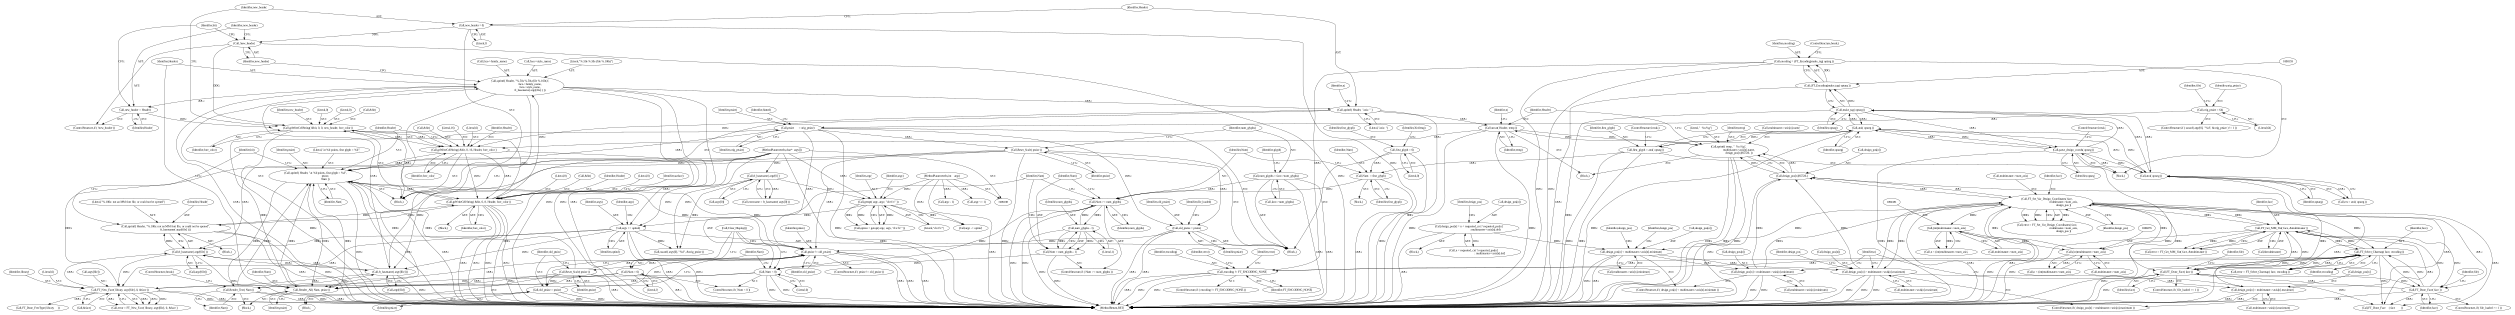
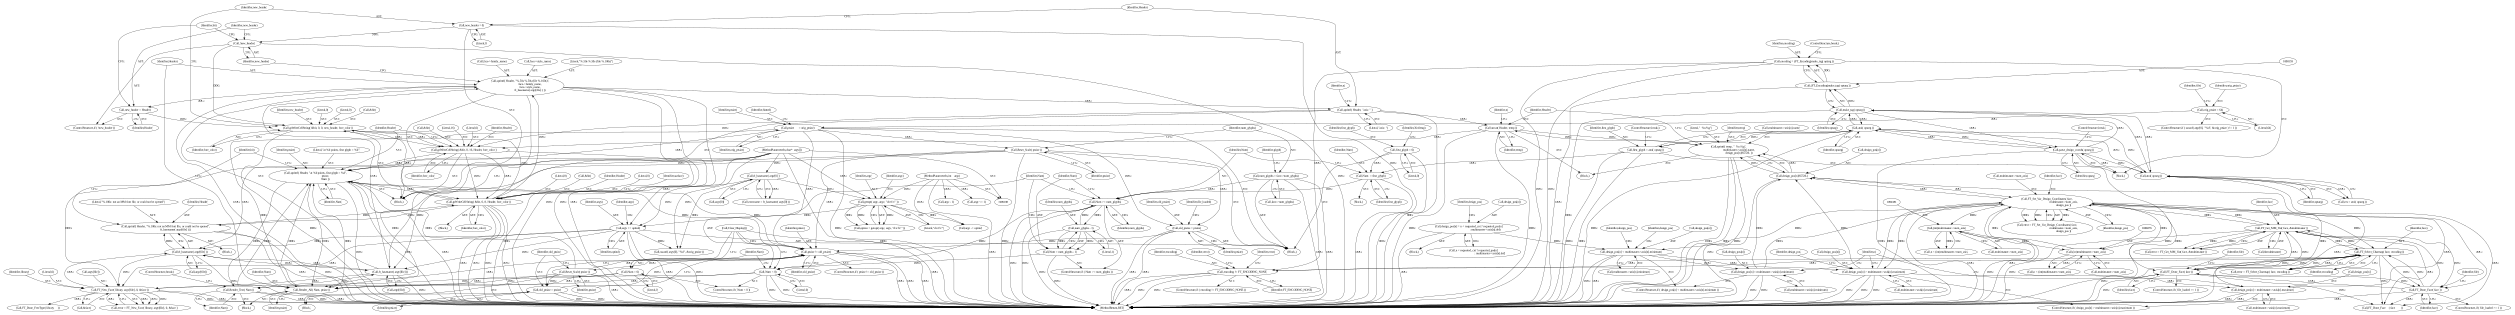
(862, 307) -> (928, 267)
